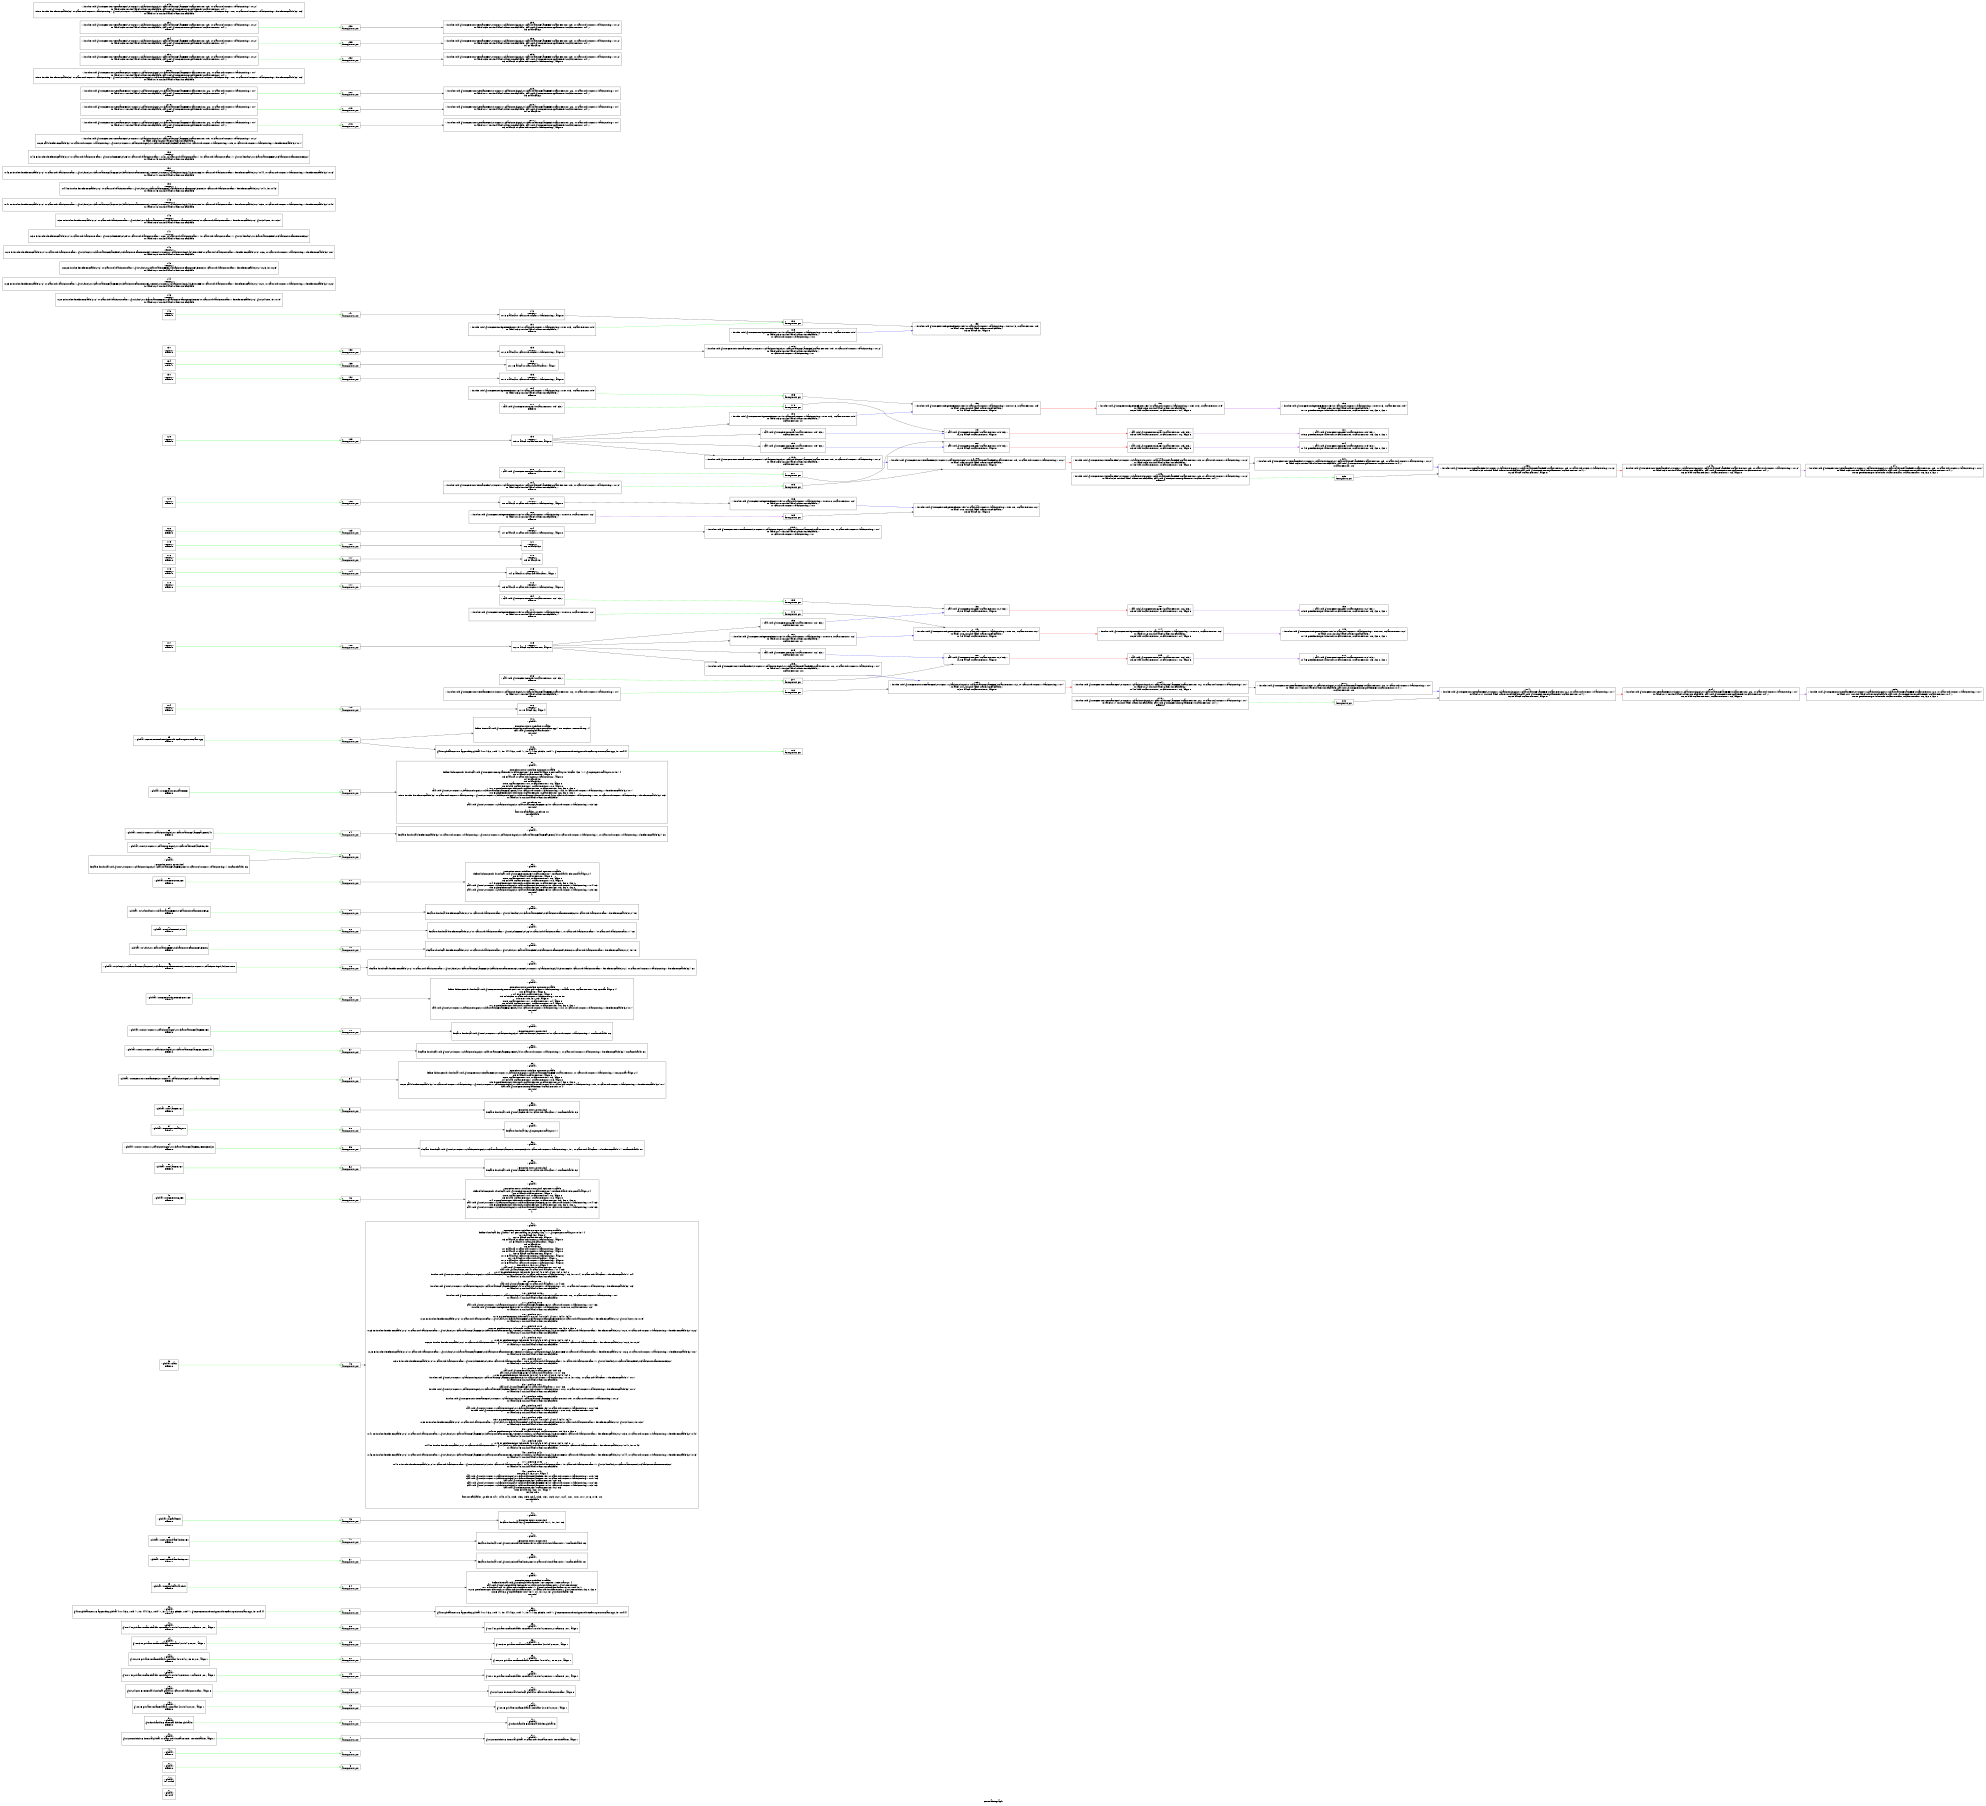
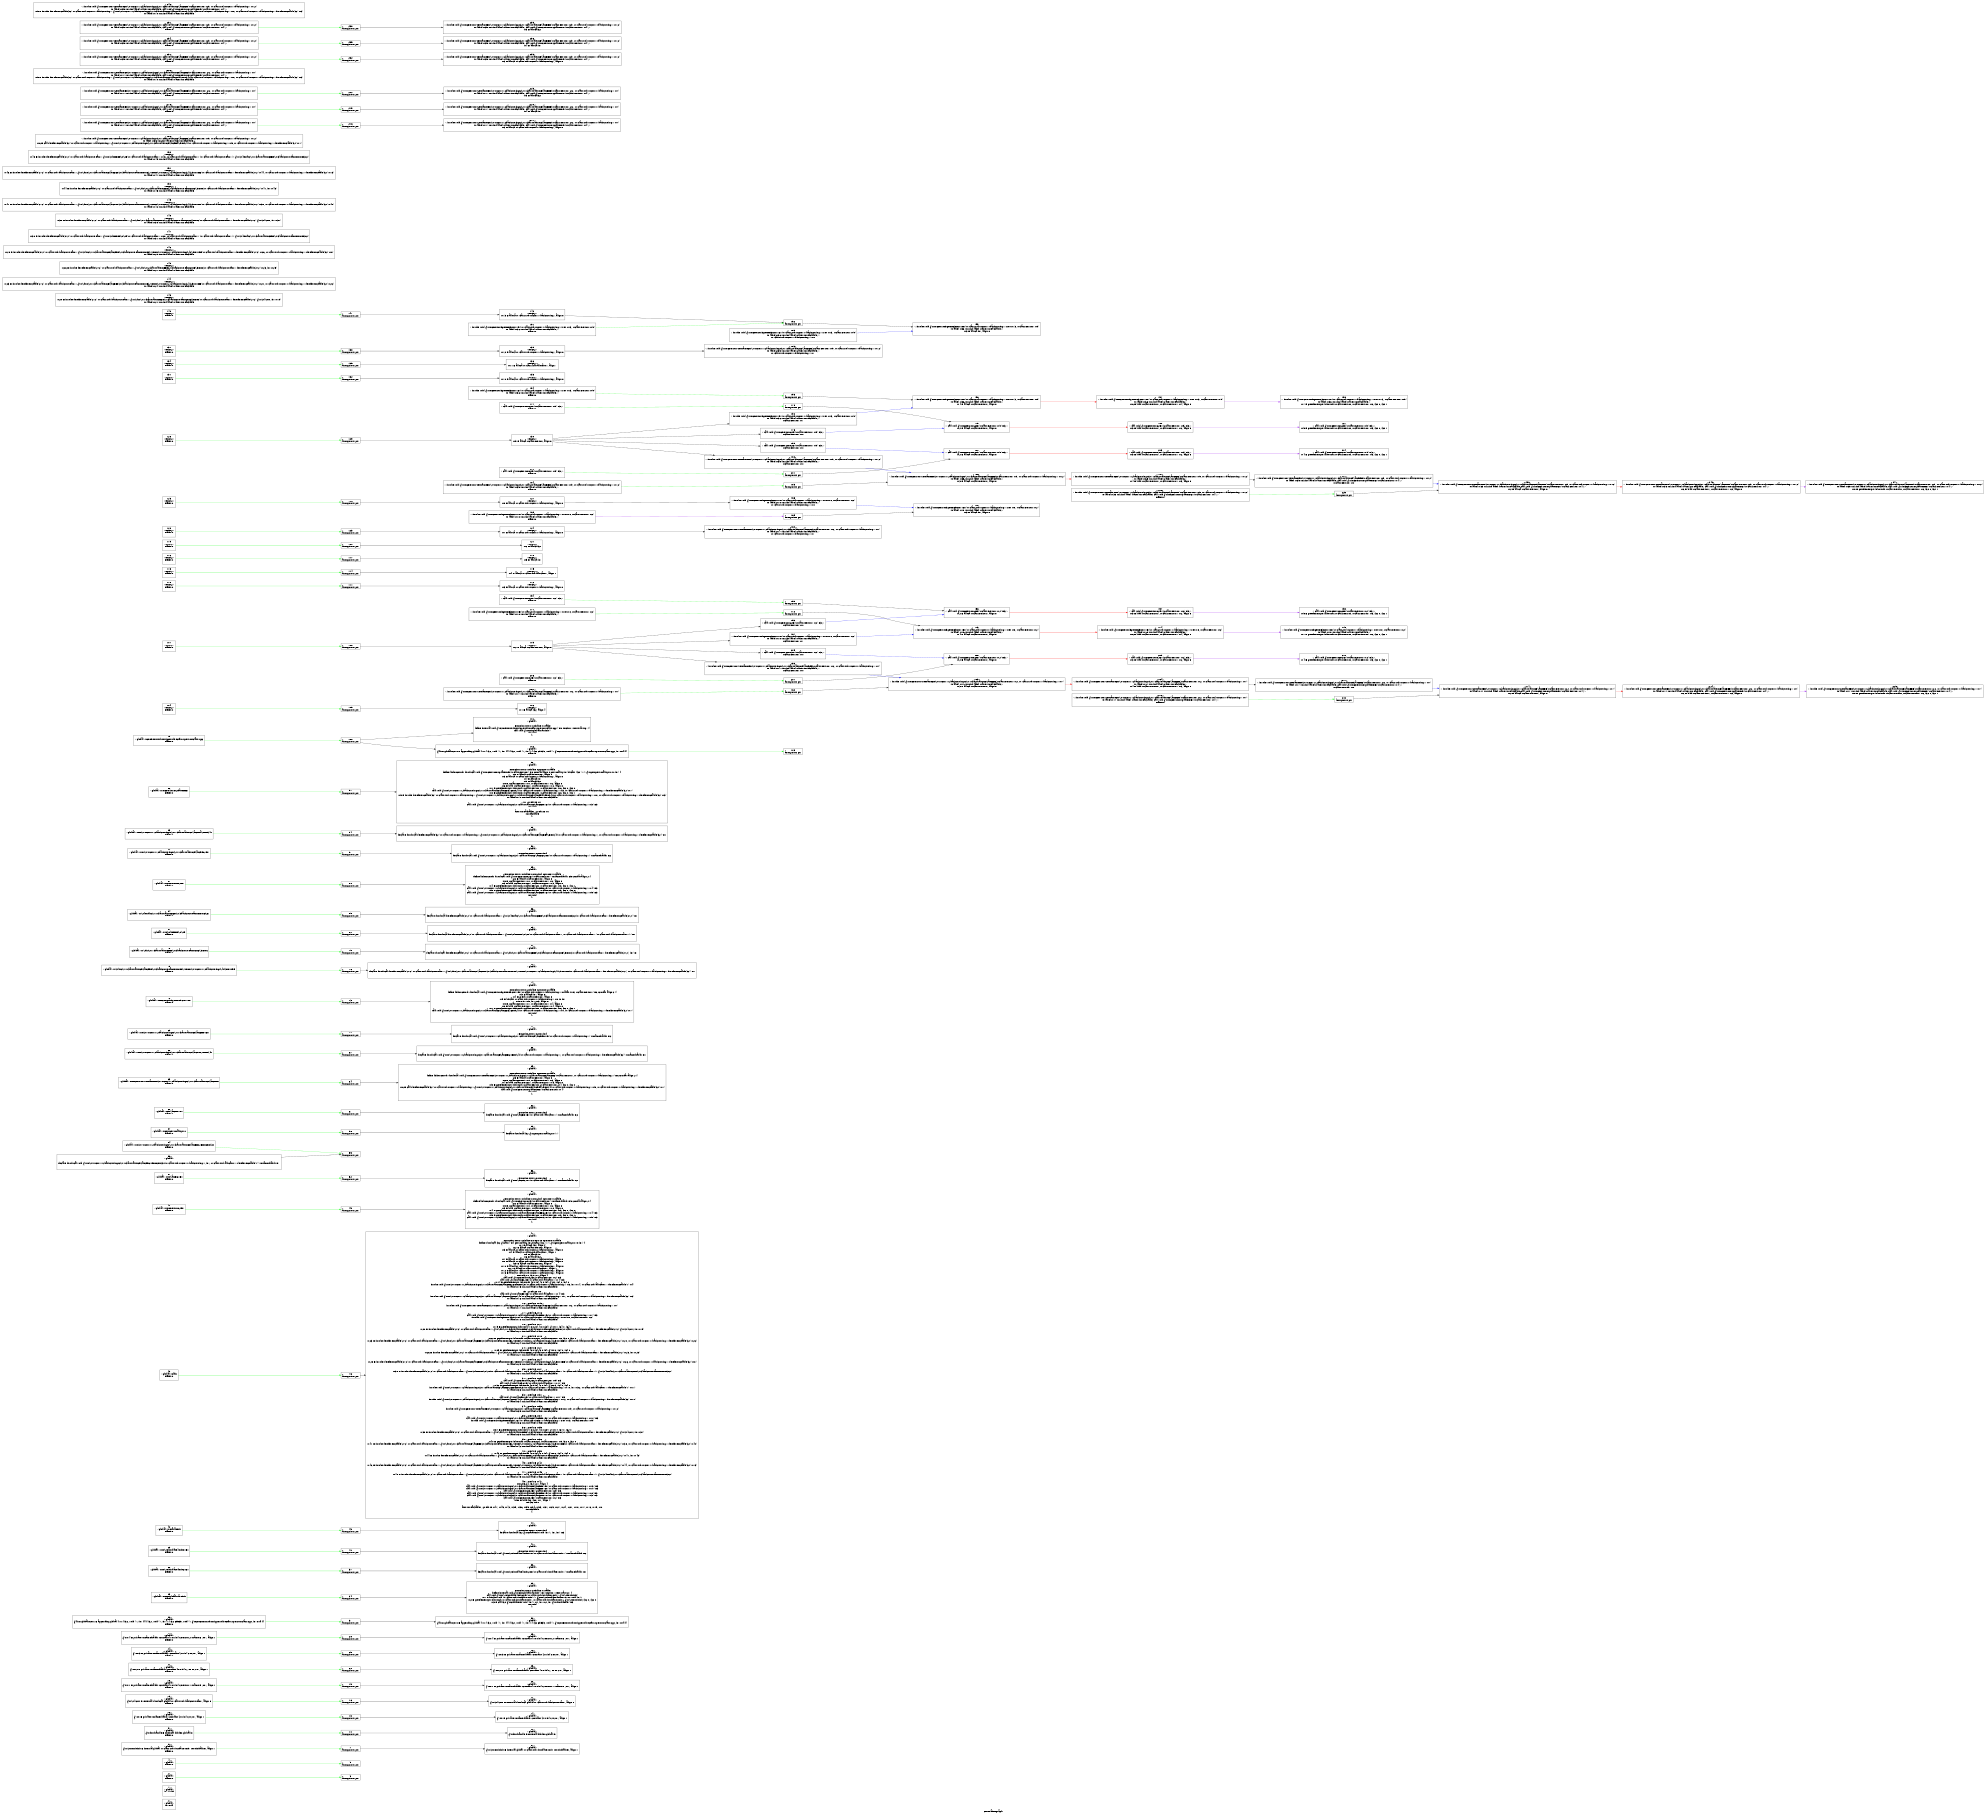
(294, 859) -> (405, 853)
(389, 1148) -> (310, 1156)
